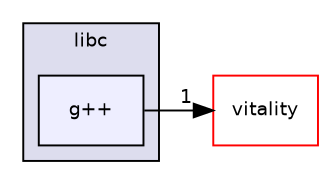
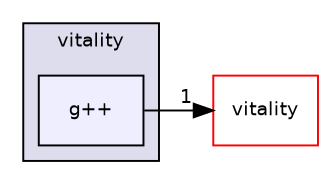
(91, 42) -> (91, 42)
